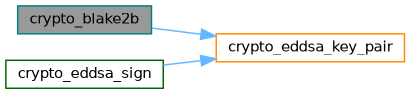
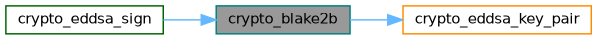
(182, 63) -> (182, 20)
